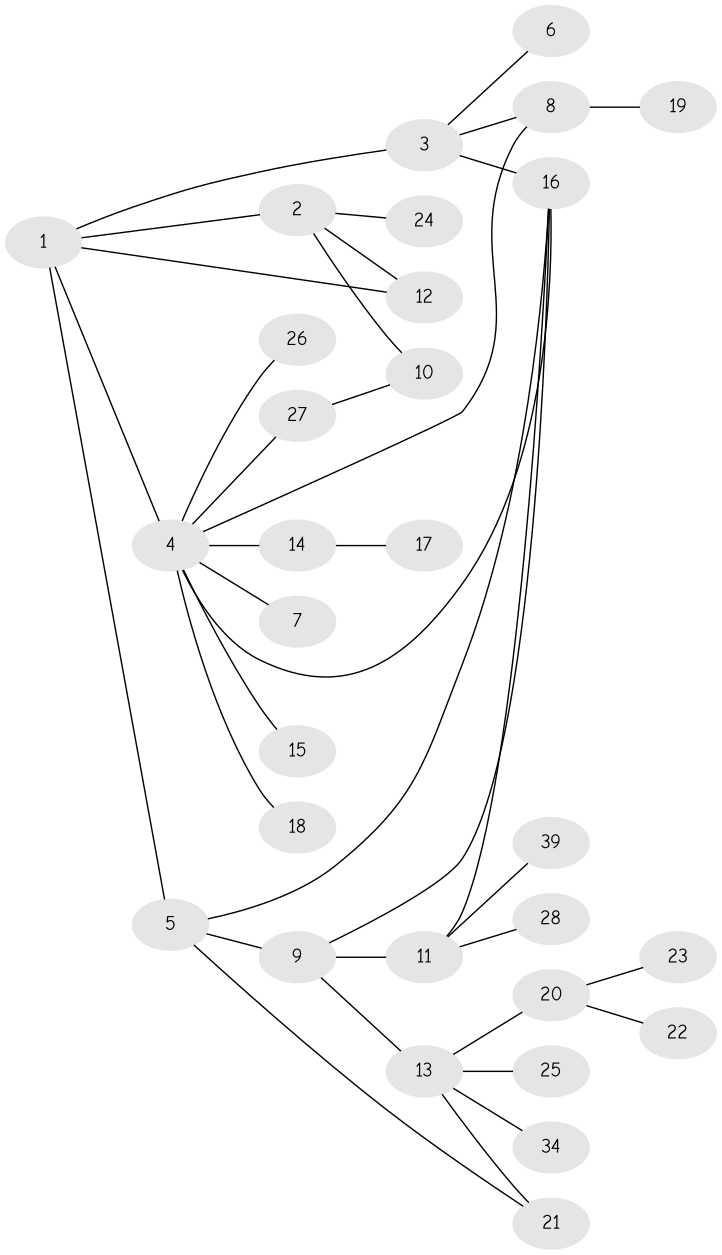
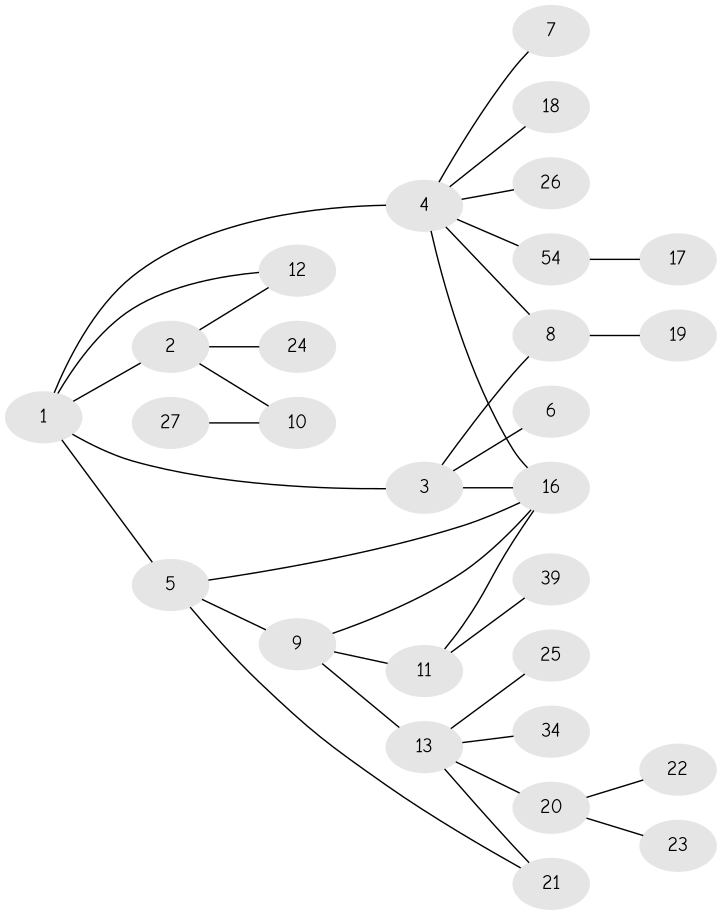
(234, 481) -> none
(297, 546) -> (551, 259)
(297, 751) -> none
(551, 919) -> none
